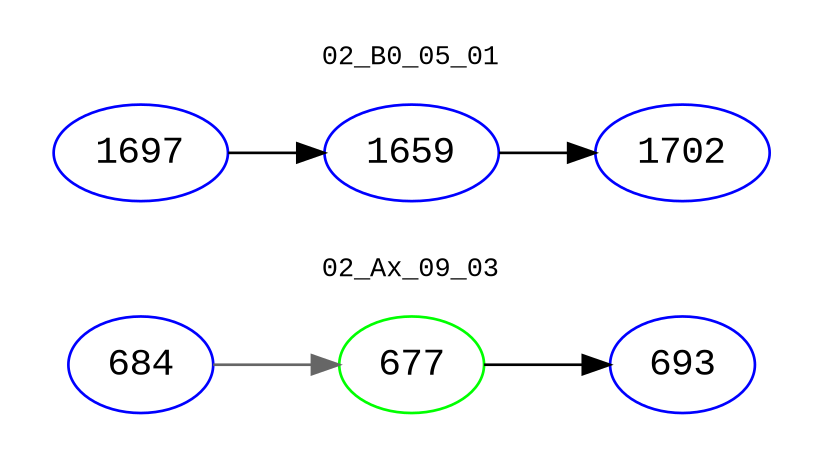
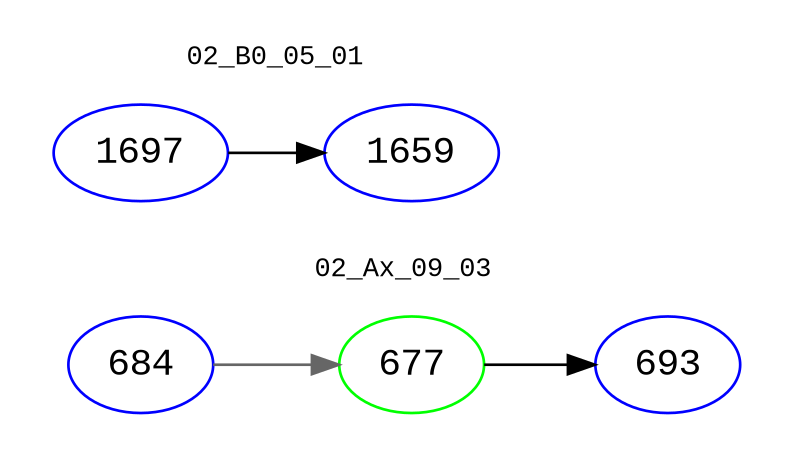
(683, 153) -> none
